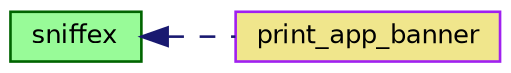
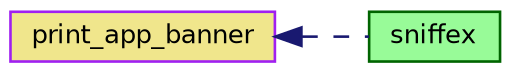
(202, 37) -> (336, 37)
